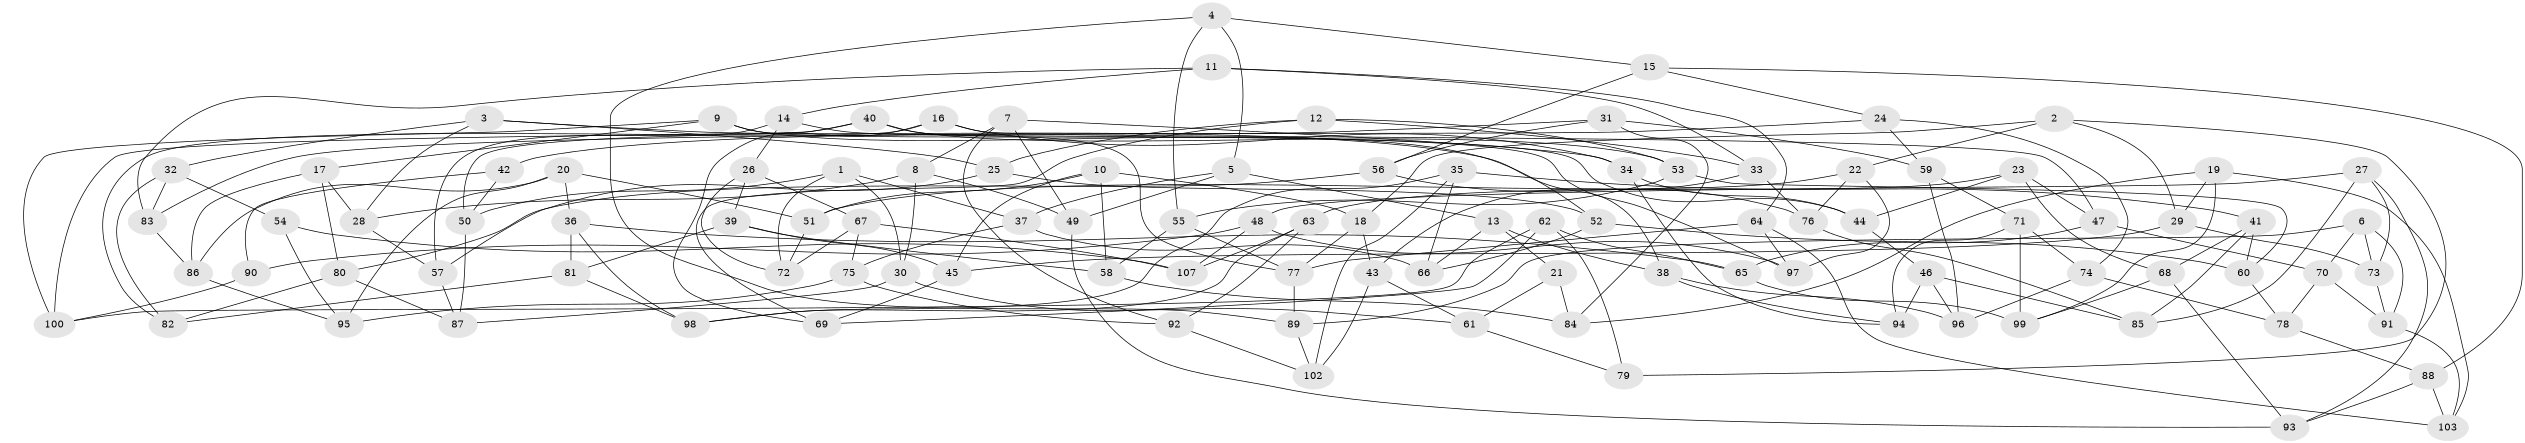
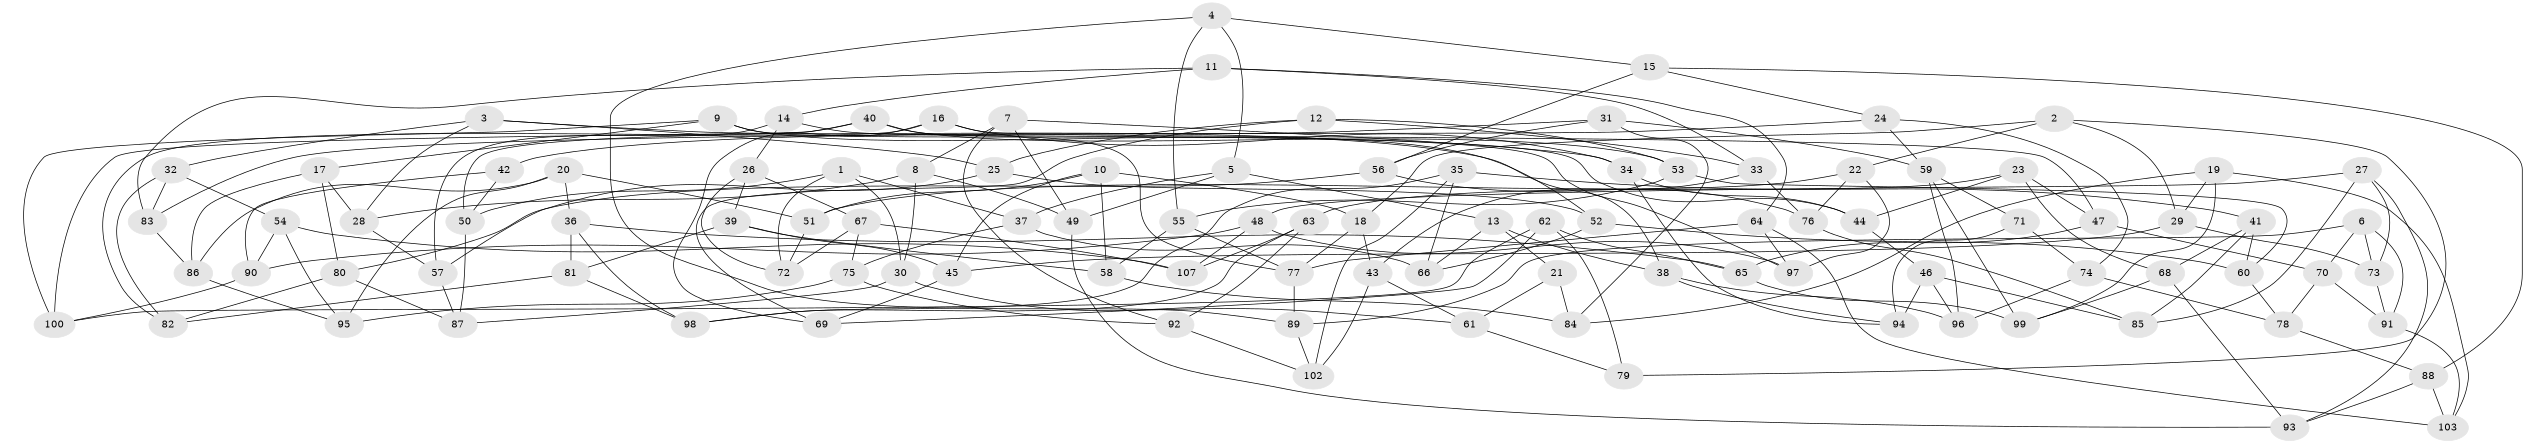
none -> (266, 248)
(2020, 273) -> (1975, 251)
